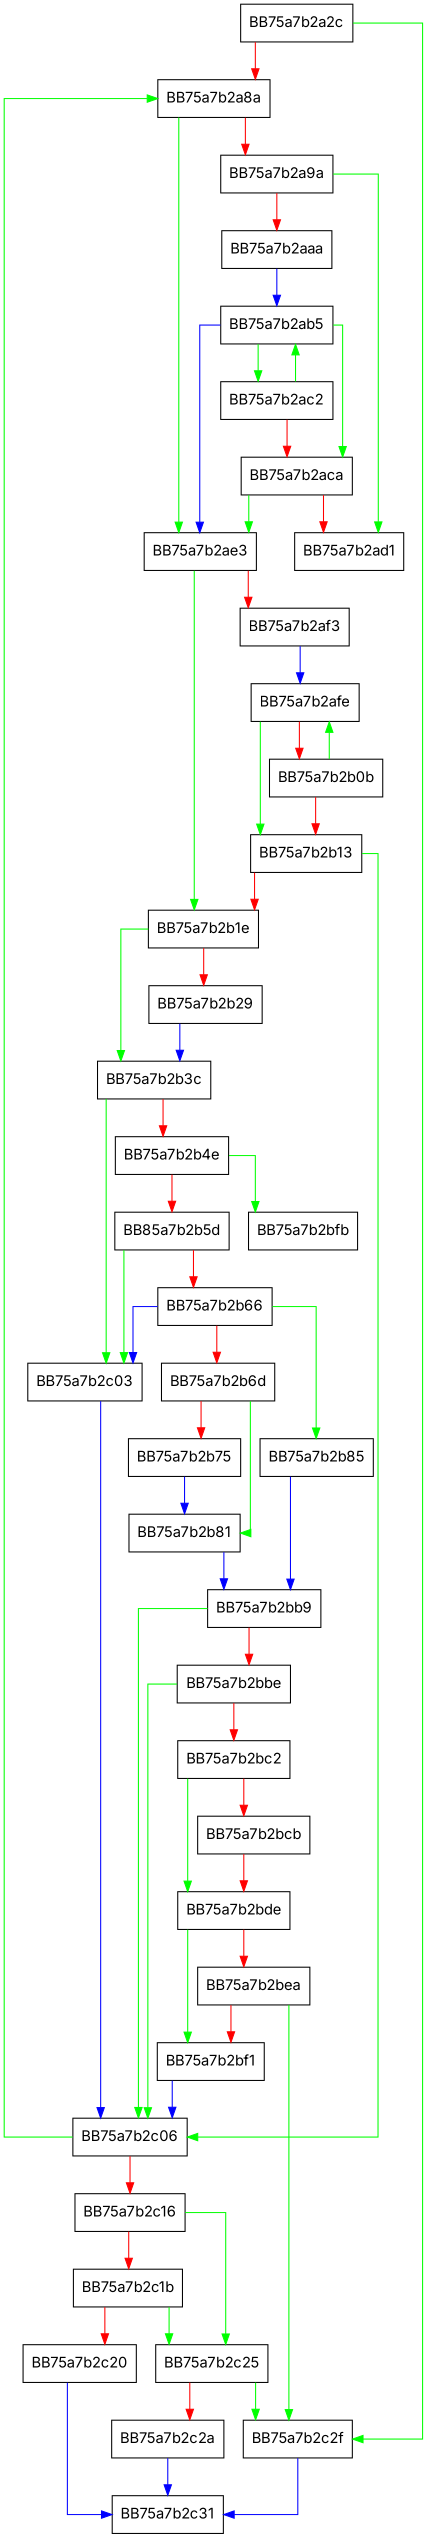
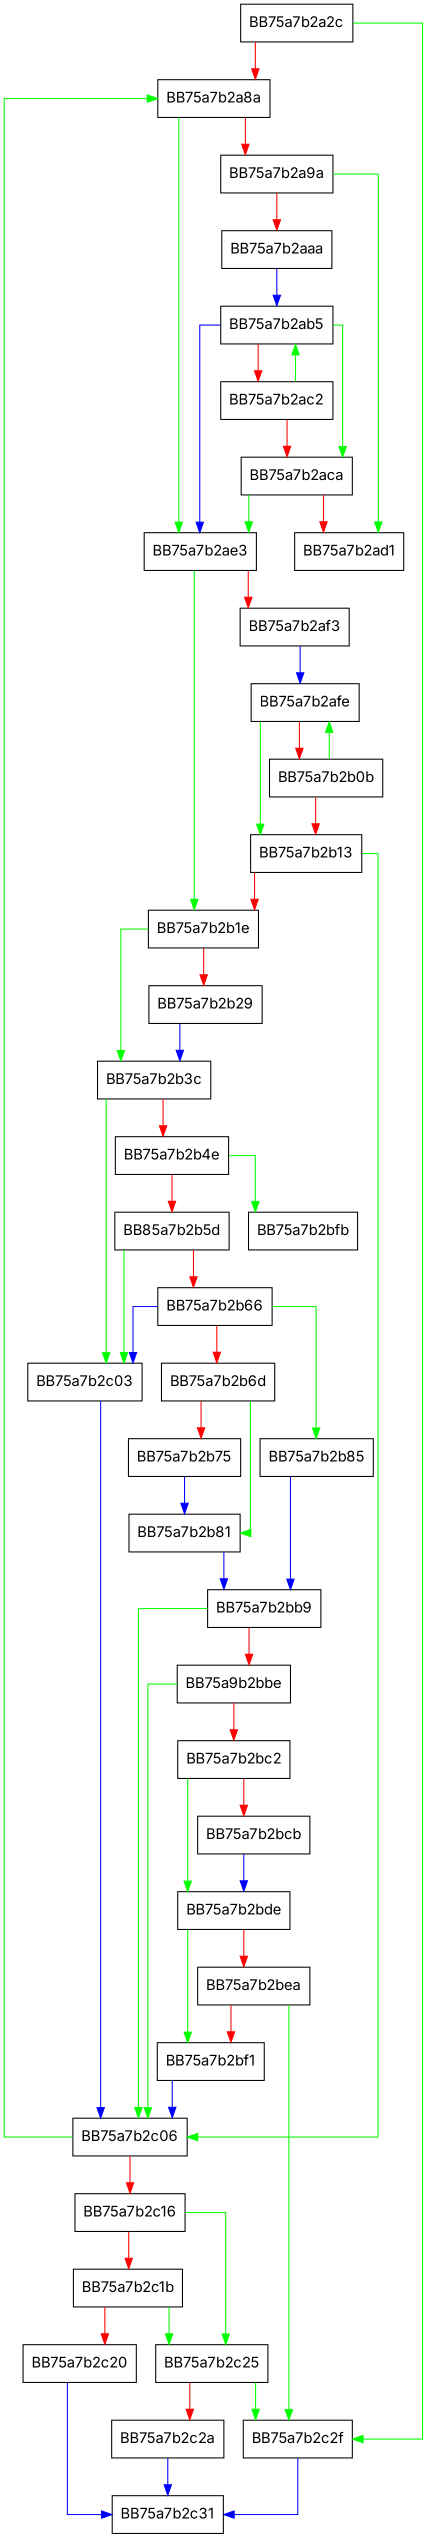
(258, 357) -> (258, 357)
(234, 1684) -> (234, 1684)
(244, 1867) -> (244, 1867)
